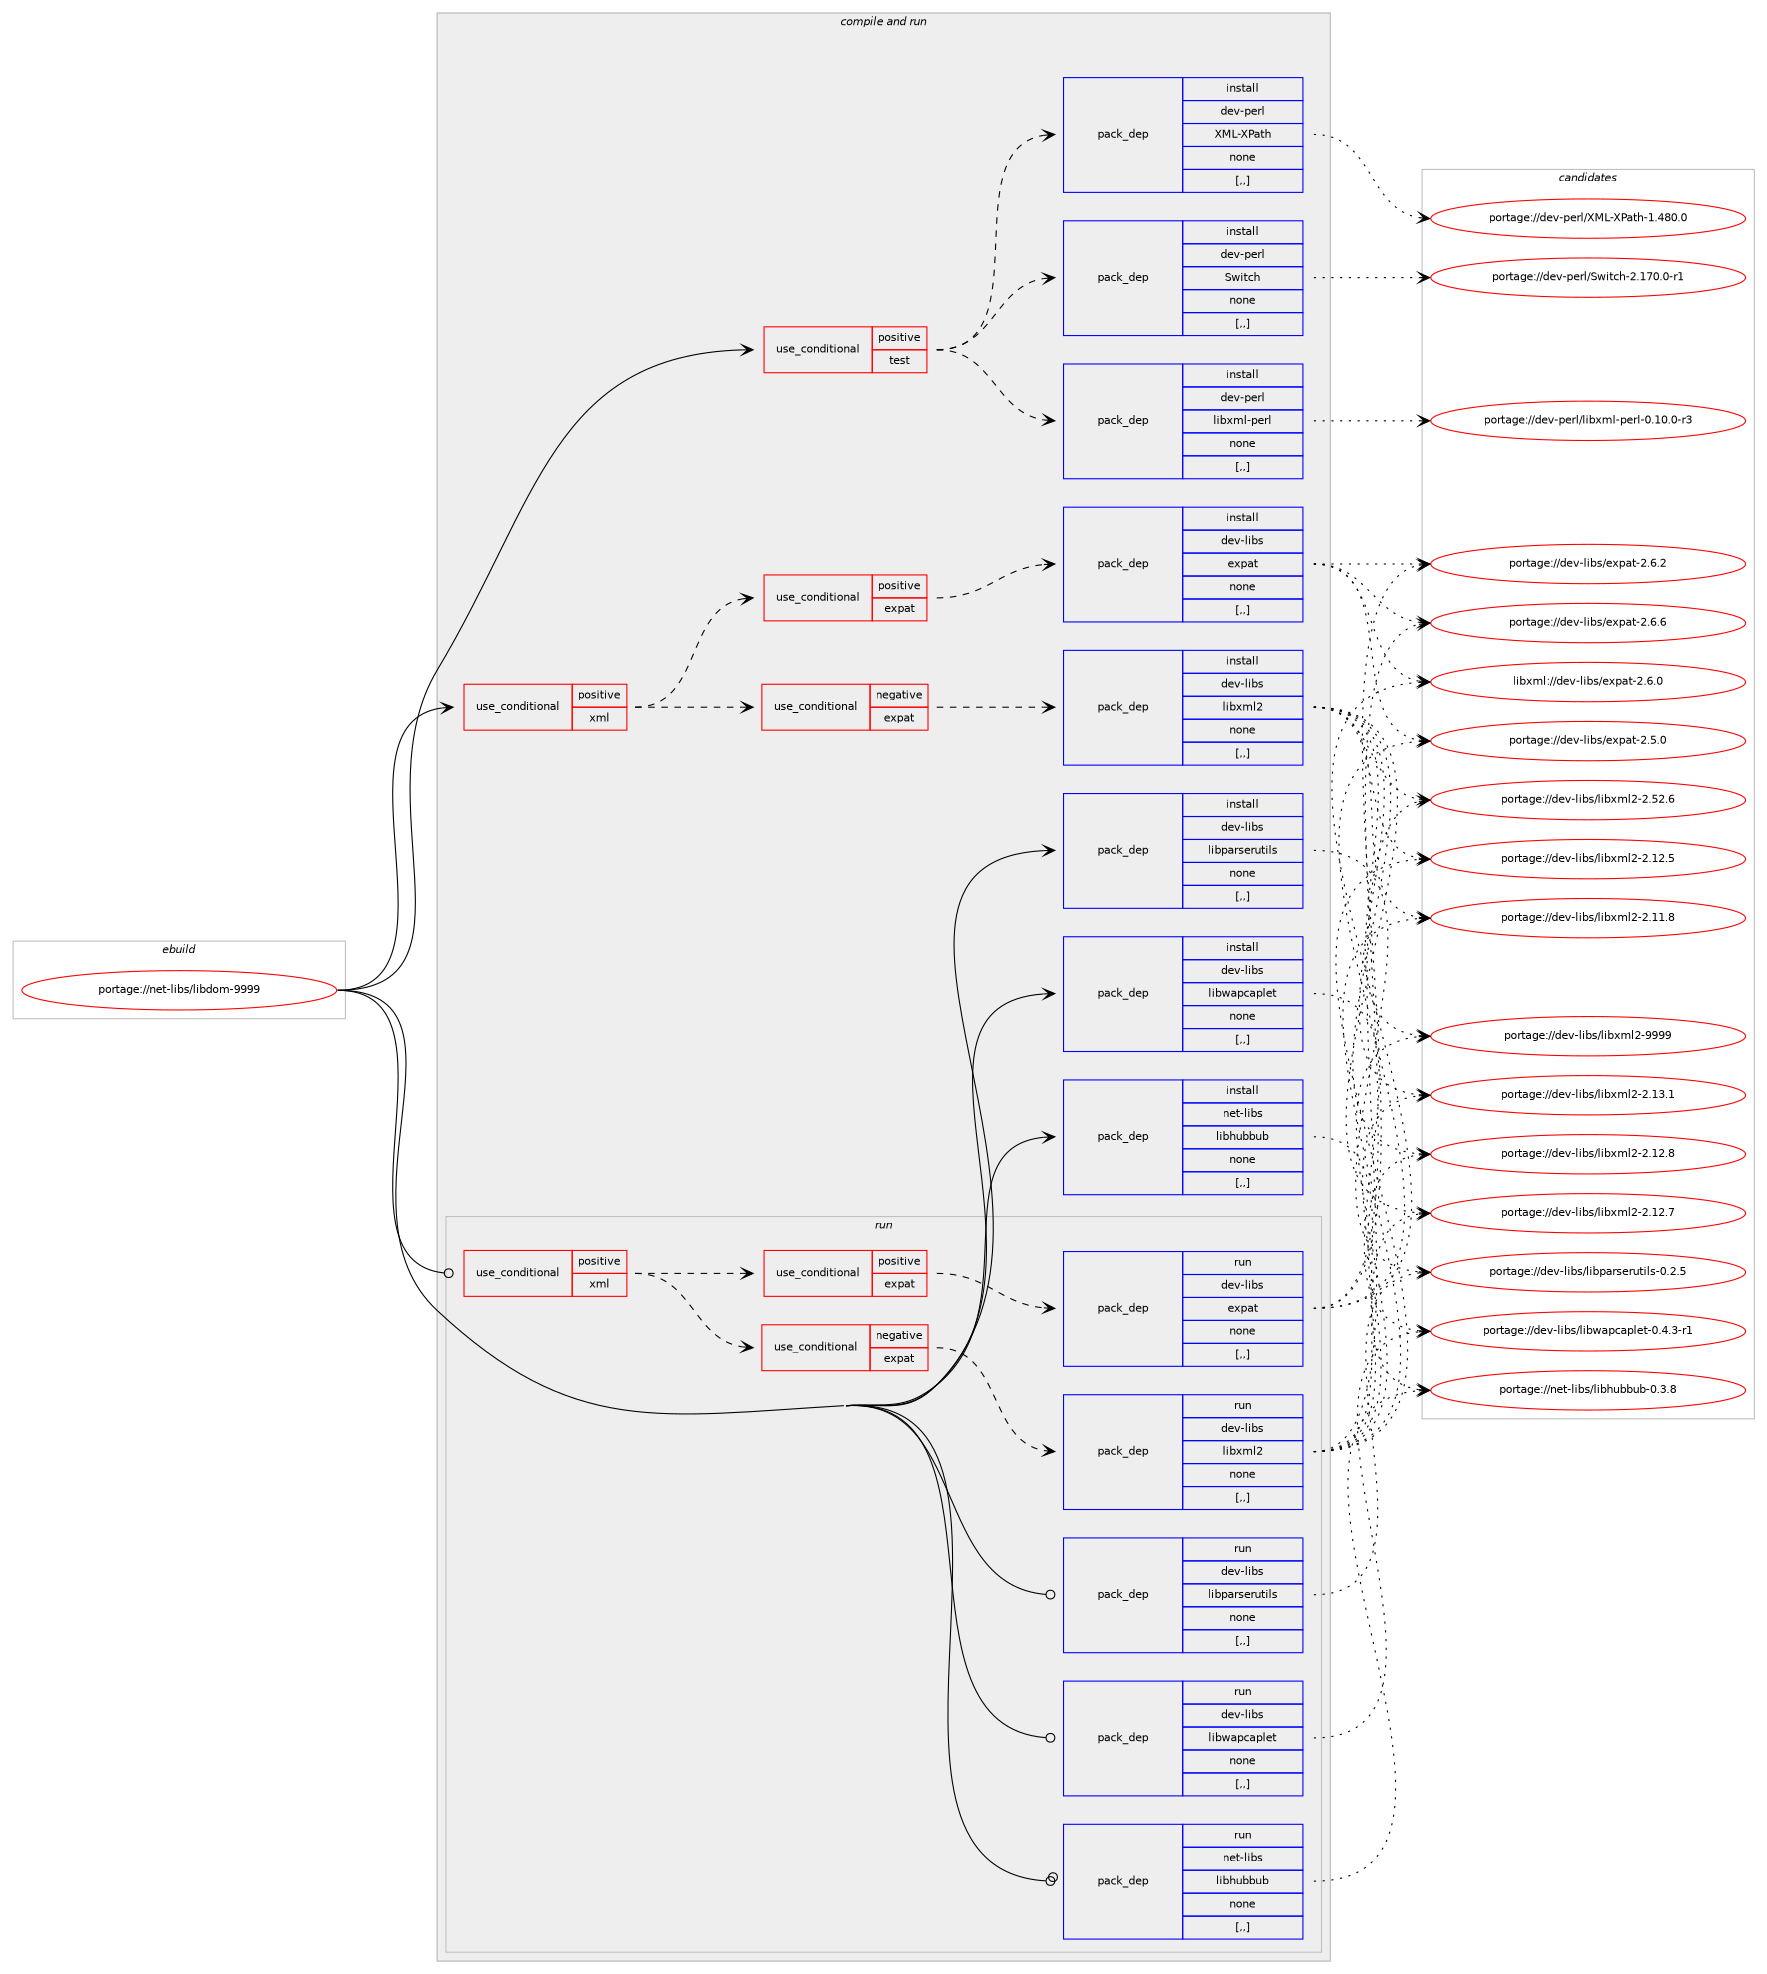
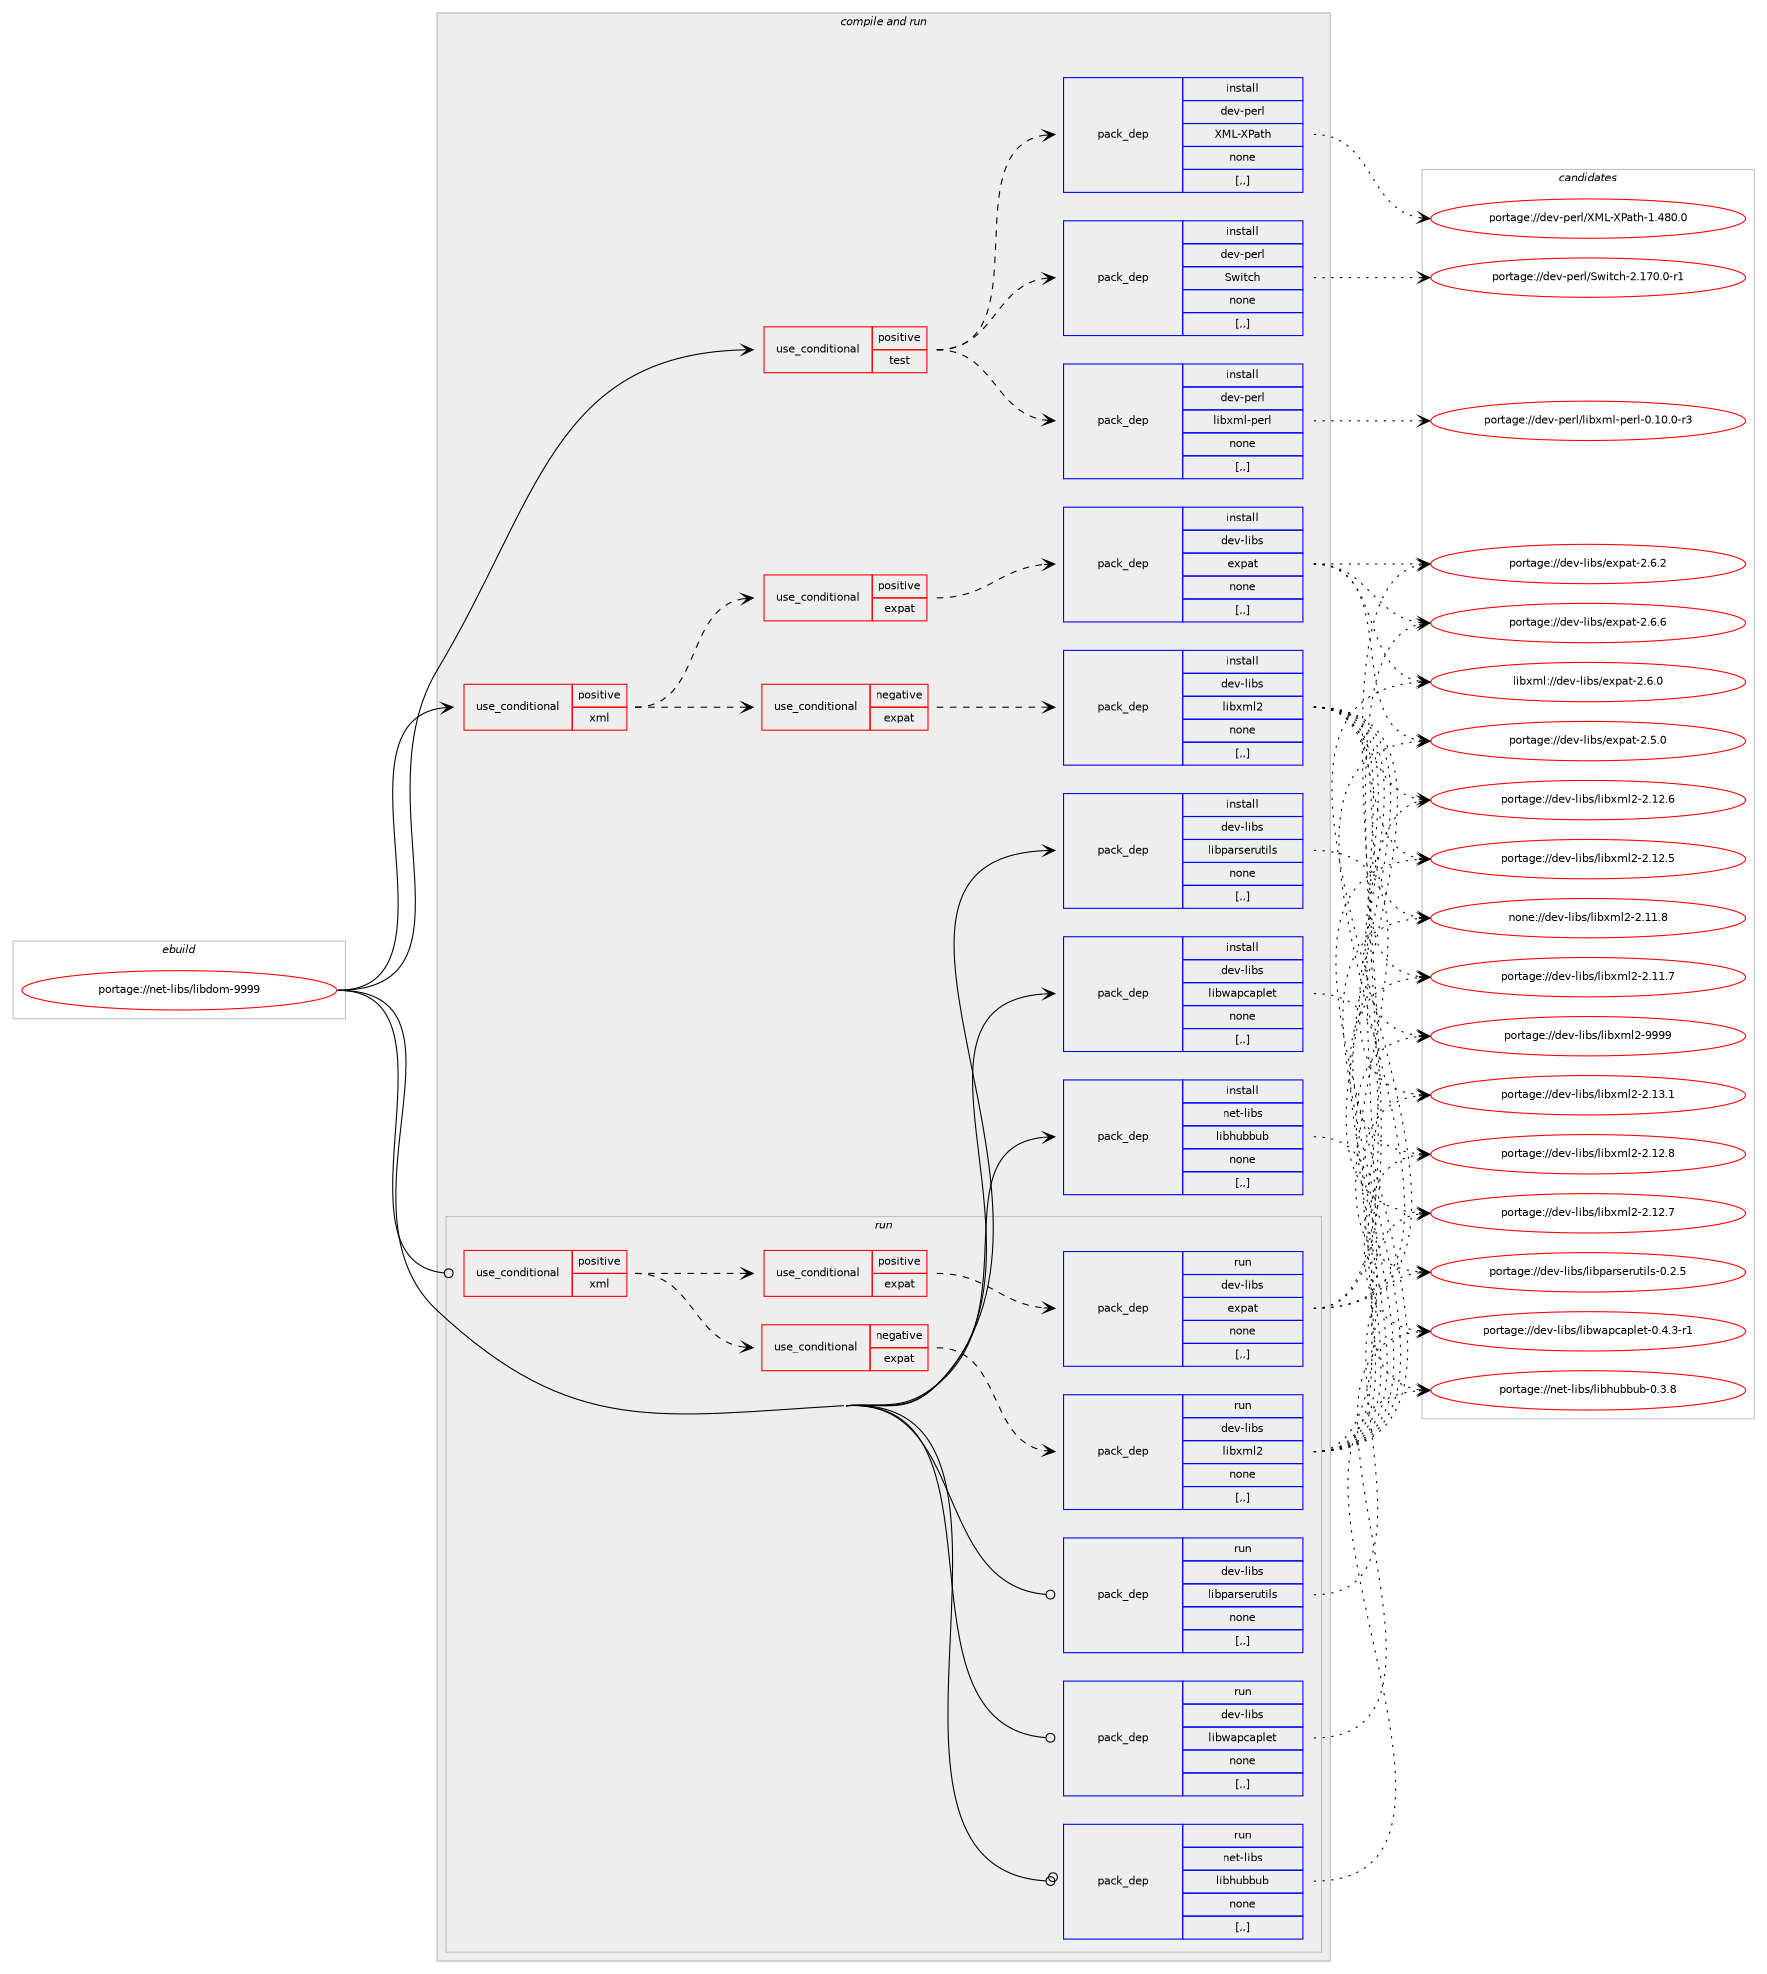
(1588, 800) -> (1588, 800)
(1588, 918) -> (1588, 918)
none -> (1588, 977)
